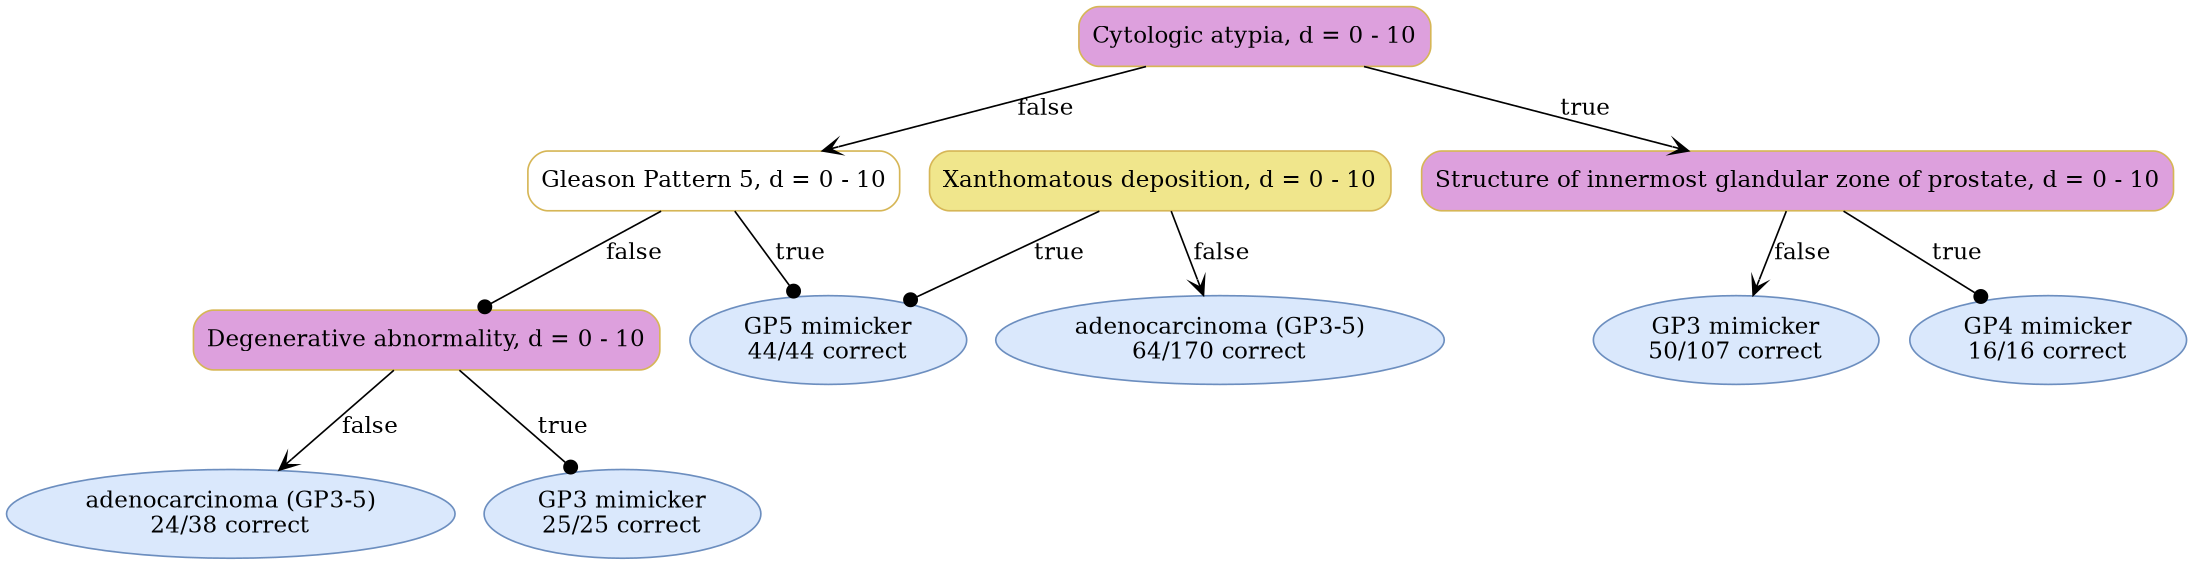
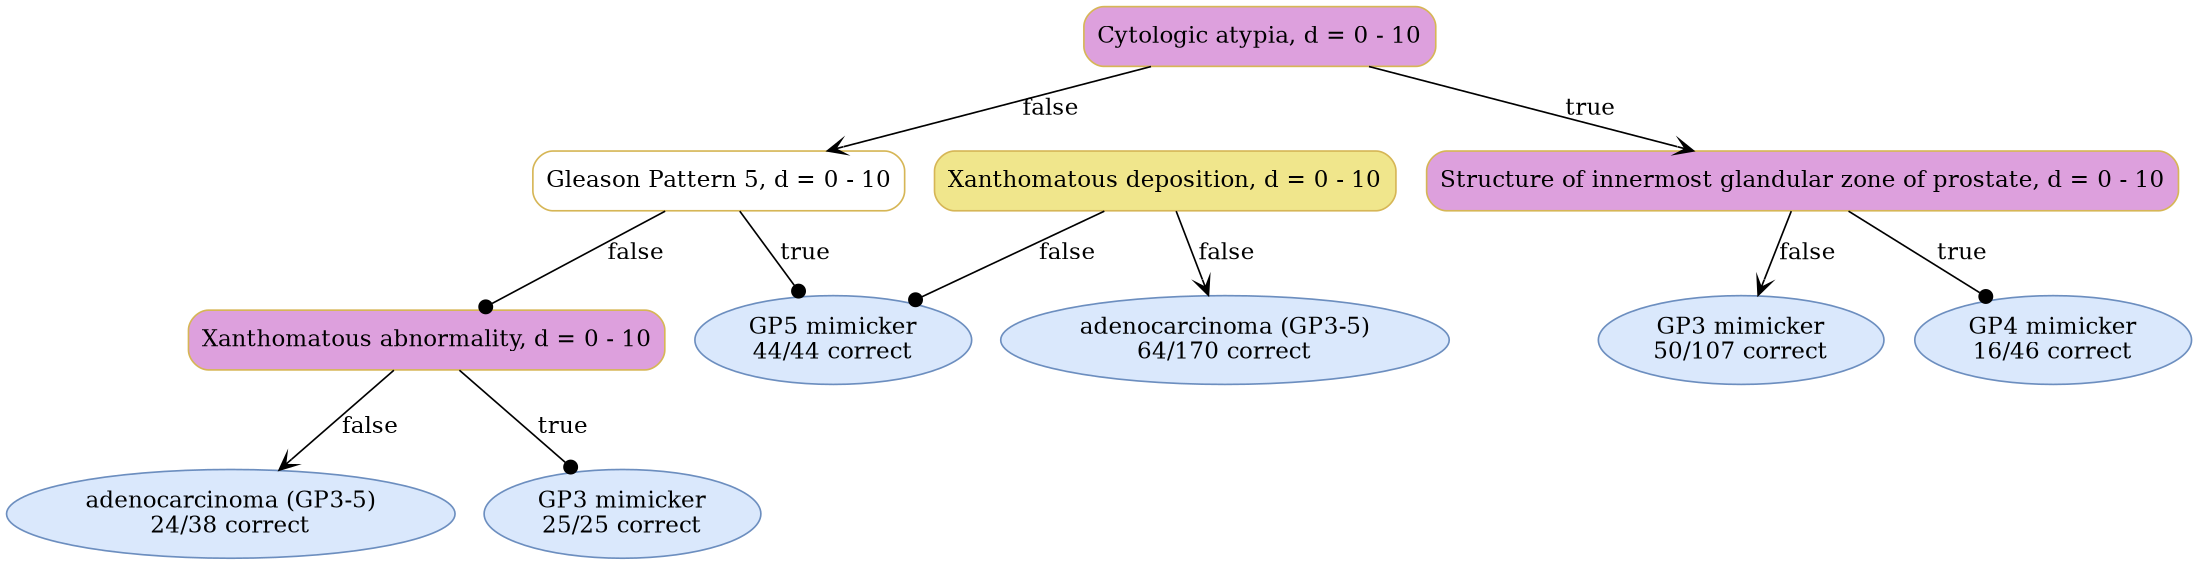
(1060, 253) -> (1067, 253)
(427, 340) -> (427, 340)
(2048, 352) -> (2053, 352)
